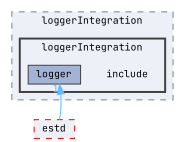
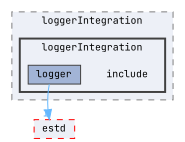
(61, 107) -> (48, 97)
